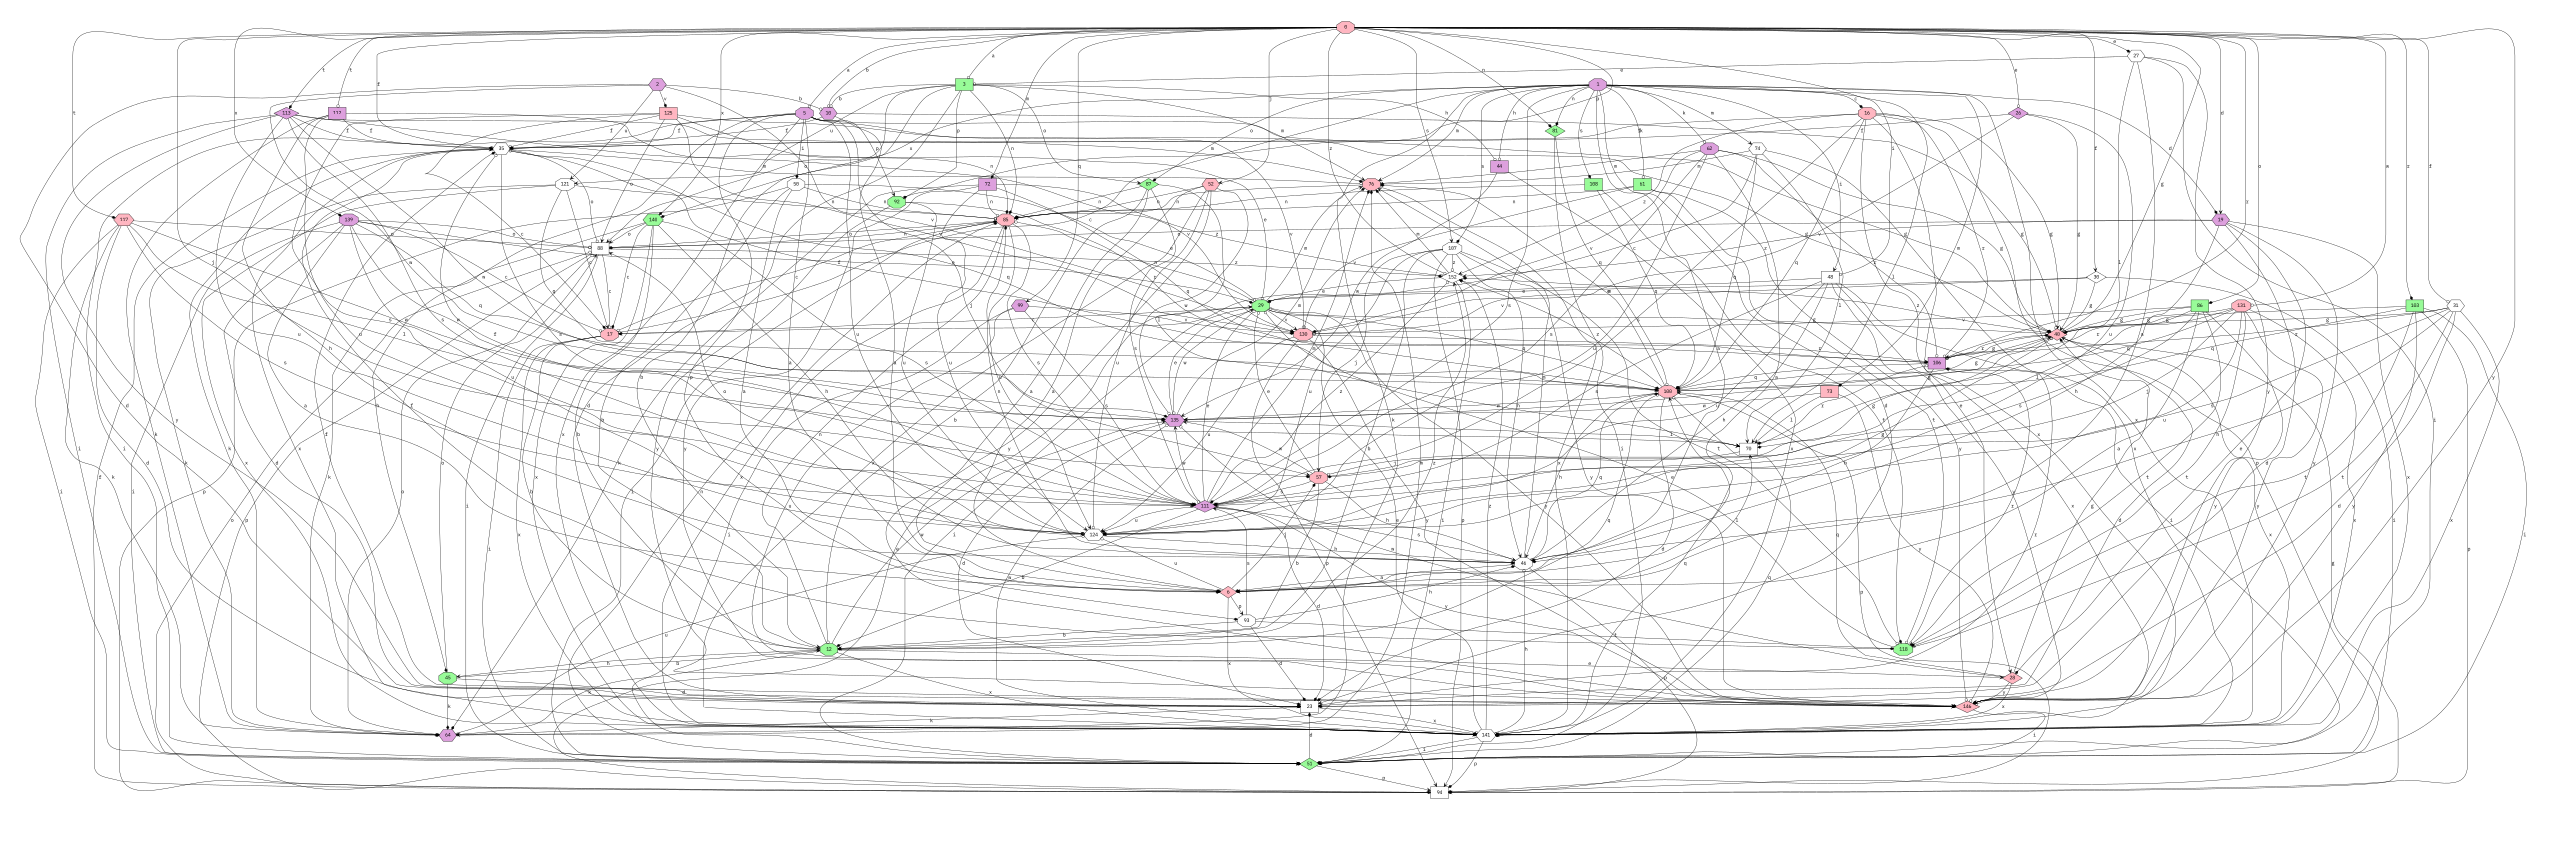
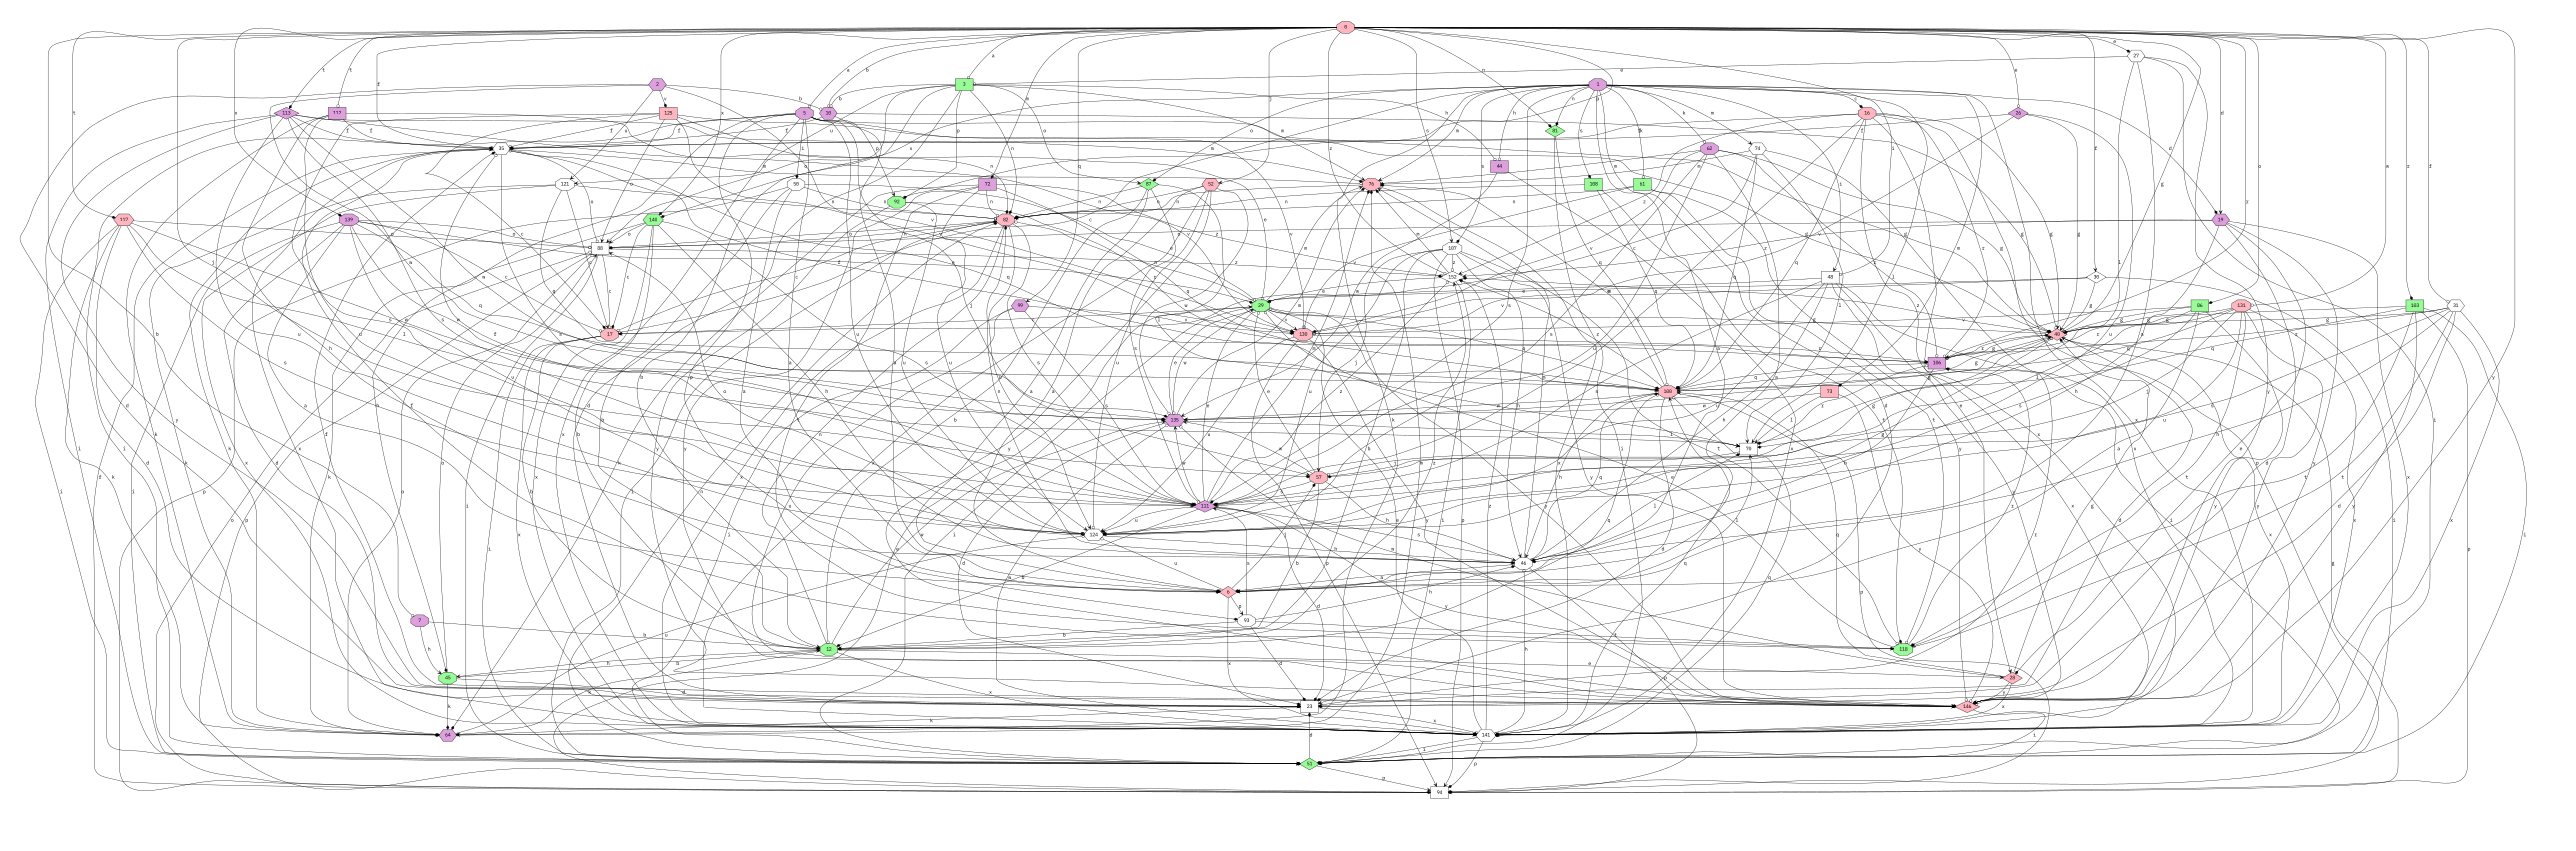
(1006, 220) -> (1006, 220)
(2108, 502) -> (1115, 621)
none -> (1635, 512)
none -> (420, 621)
